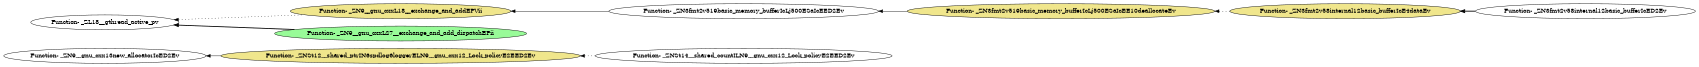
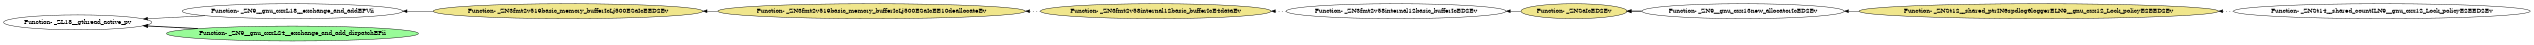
(401, 11) -> (292, 11)
(744, 11) -> (568, 11)
(1470, 11) -> (1281, 11)
none -> (1574, 11)
(241, 17) -> (176, 17)
(401, 34) -> (292, 34)
